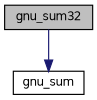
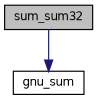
(49, 17) -> (49, 17)
